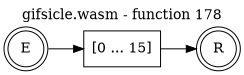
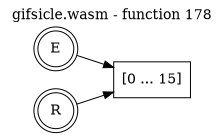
(173, 49) -> (90, 100)
